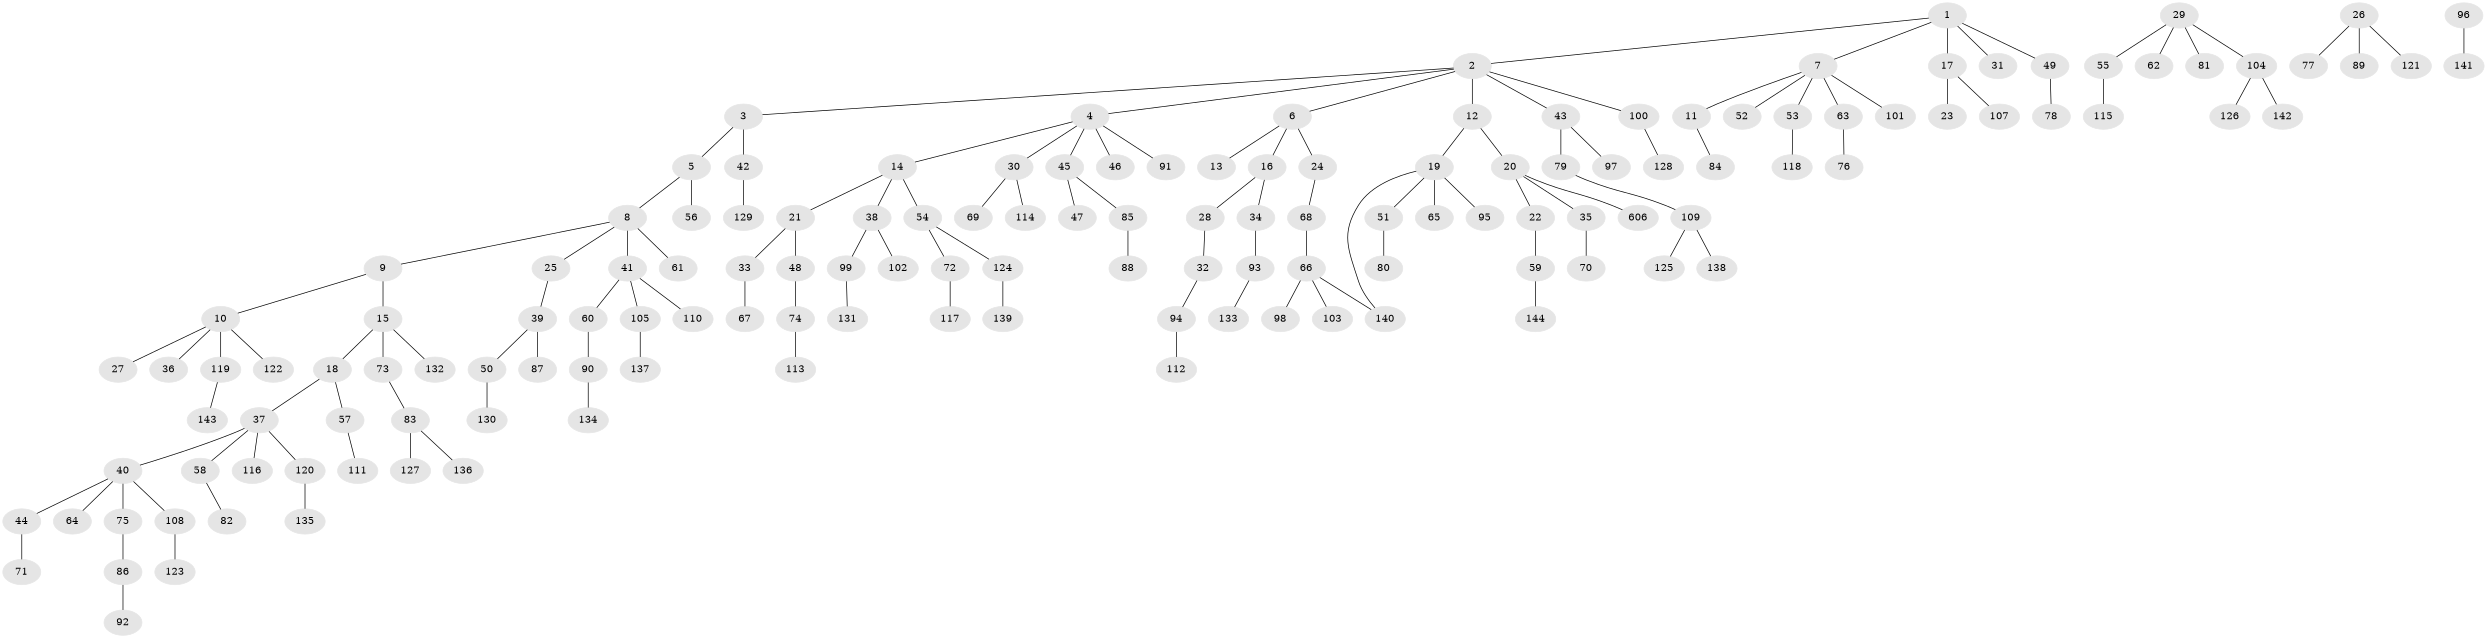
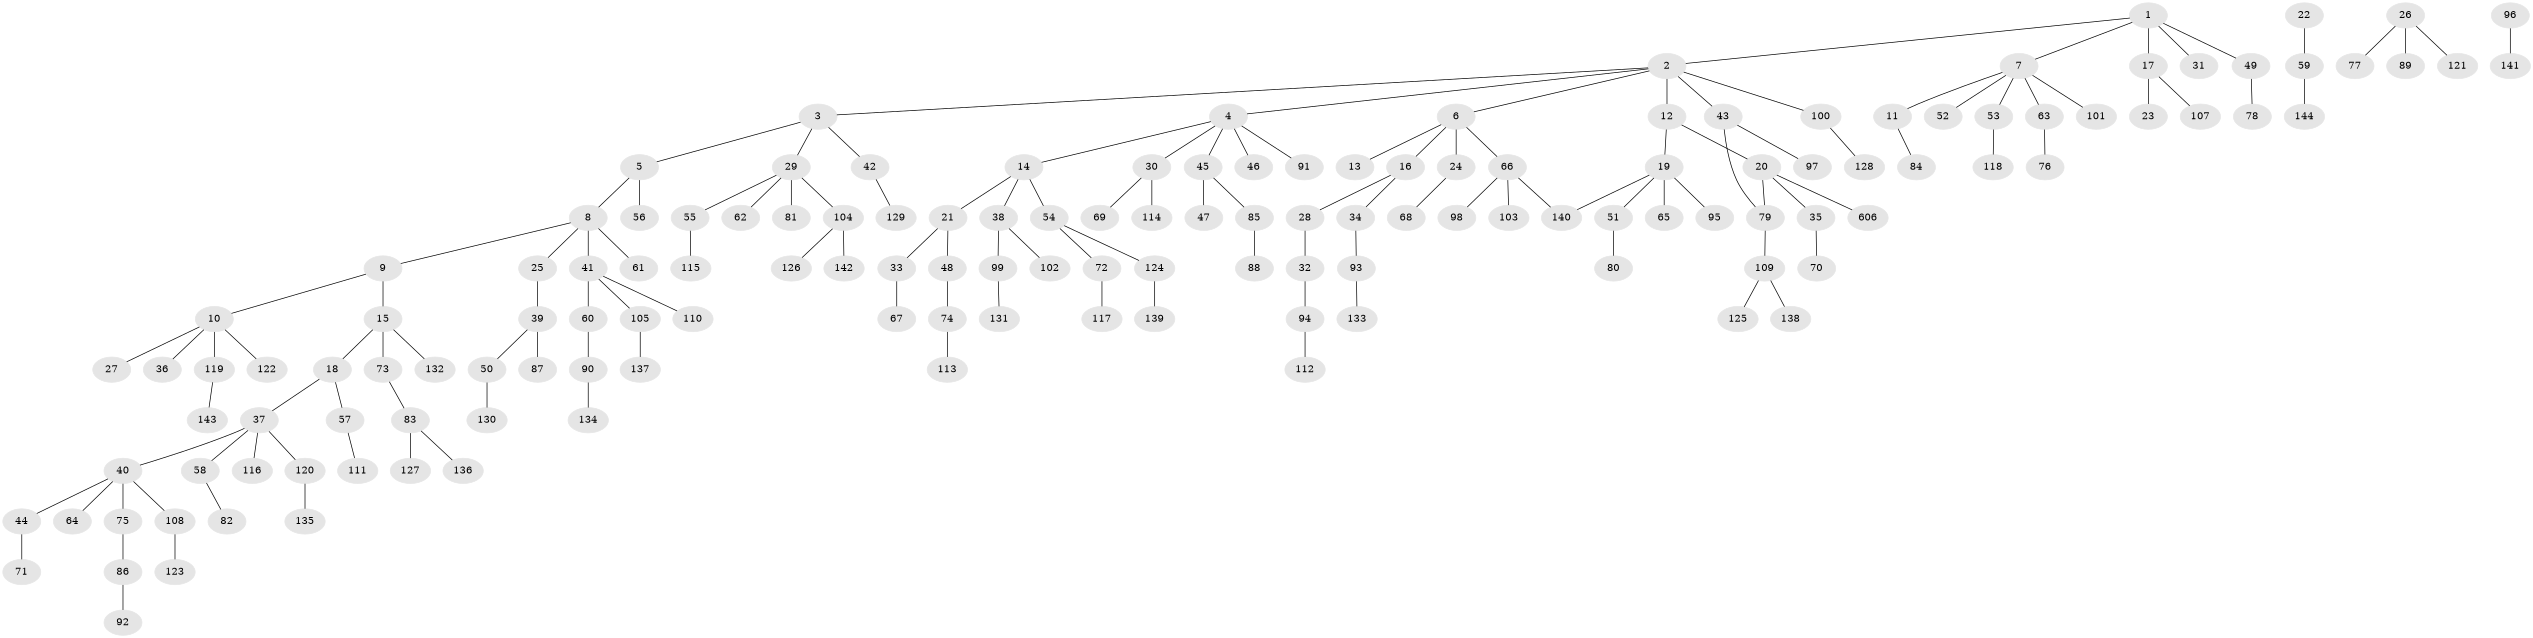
none -> (805, 142)
(1523, 193) -> (1764, 193)
(1306, 243) -> (1482, 142)
